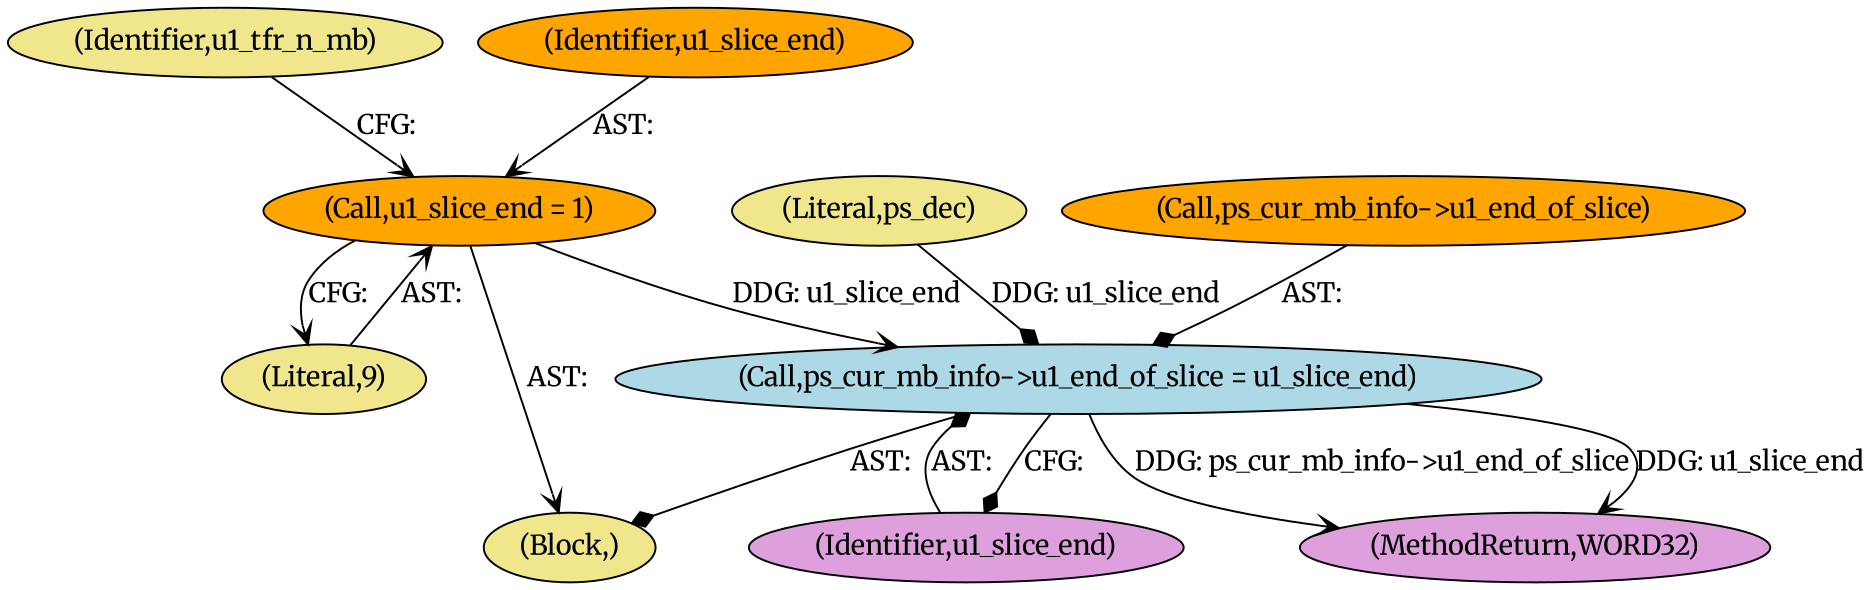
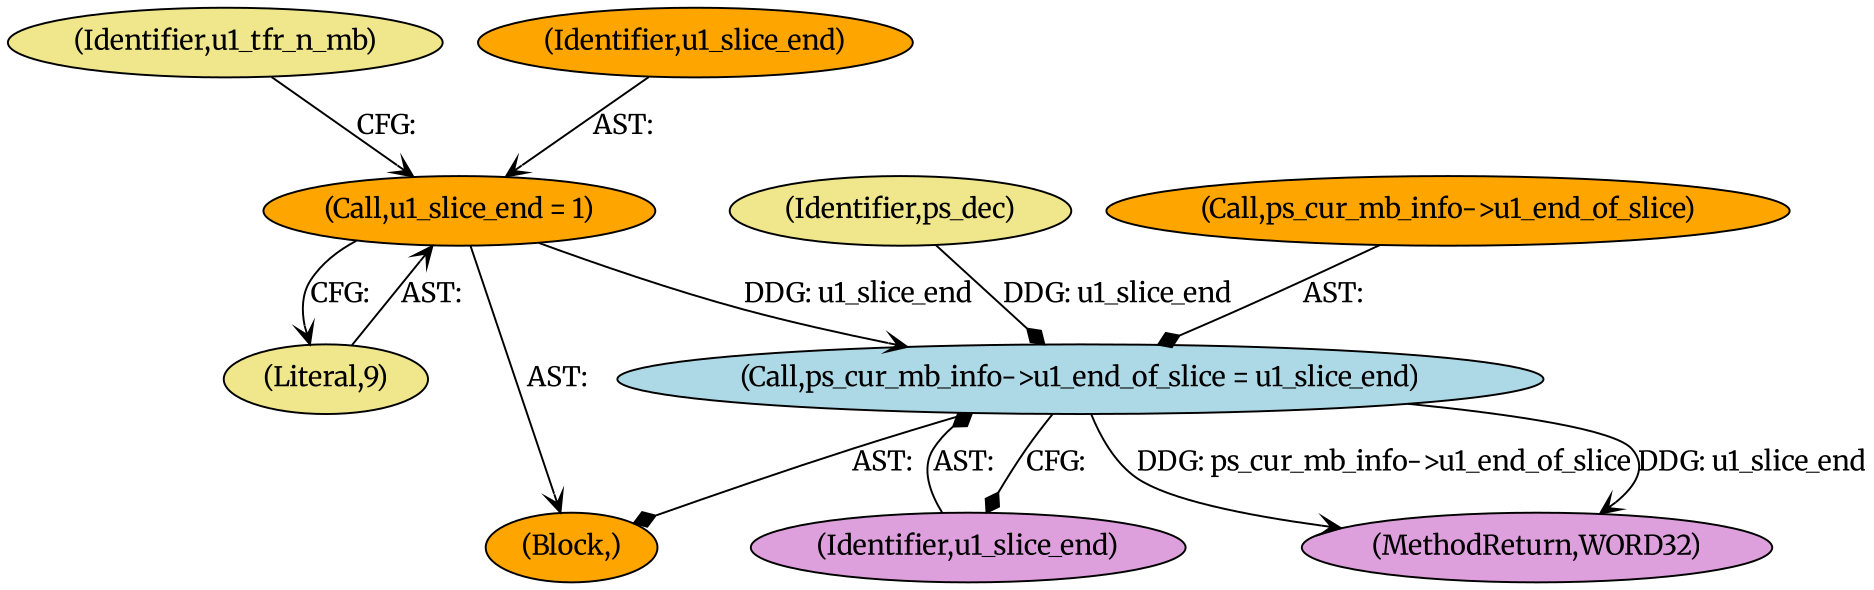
(879, 211) -> (900, 211)
(570, 548) -> (572, 548)
